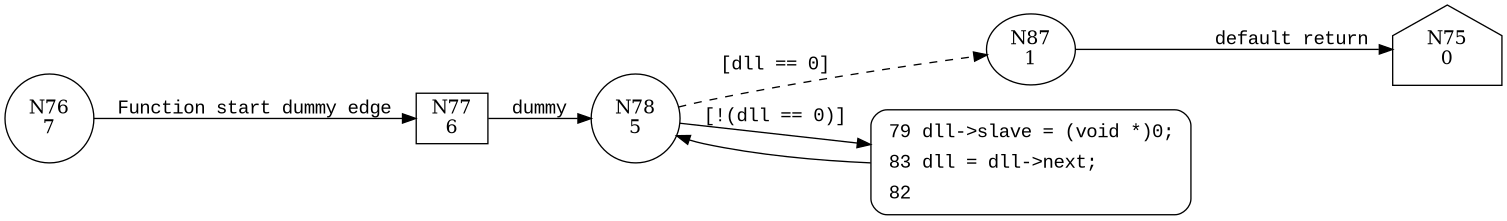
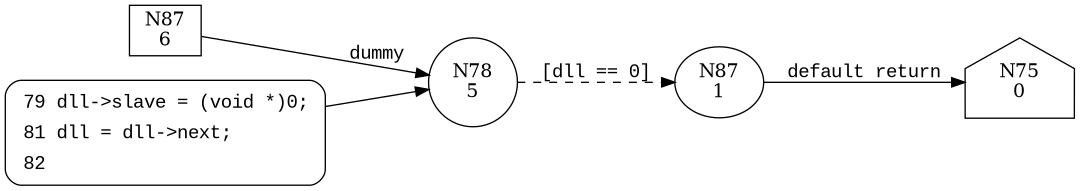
(49, 118) -> none
(452, 118) -> (165, 31)
(768, 133) -> none
(900, 162) -> (35, 133)
